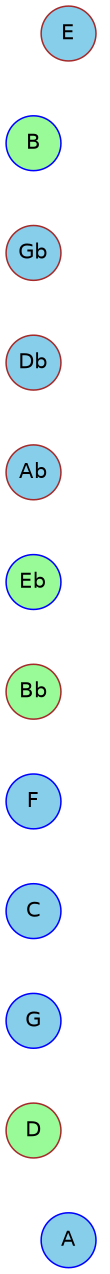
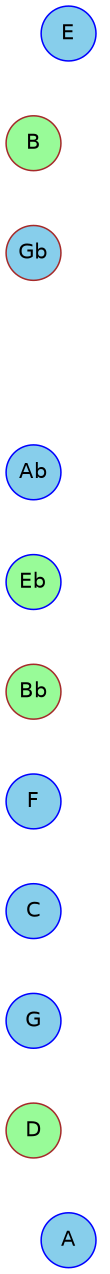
(69, 34) -> (69, 34)
(34, 143) -> (34, 143)
(34, 363) -> none
(34, 472) -> (34, 472)
